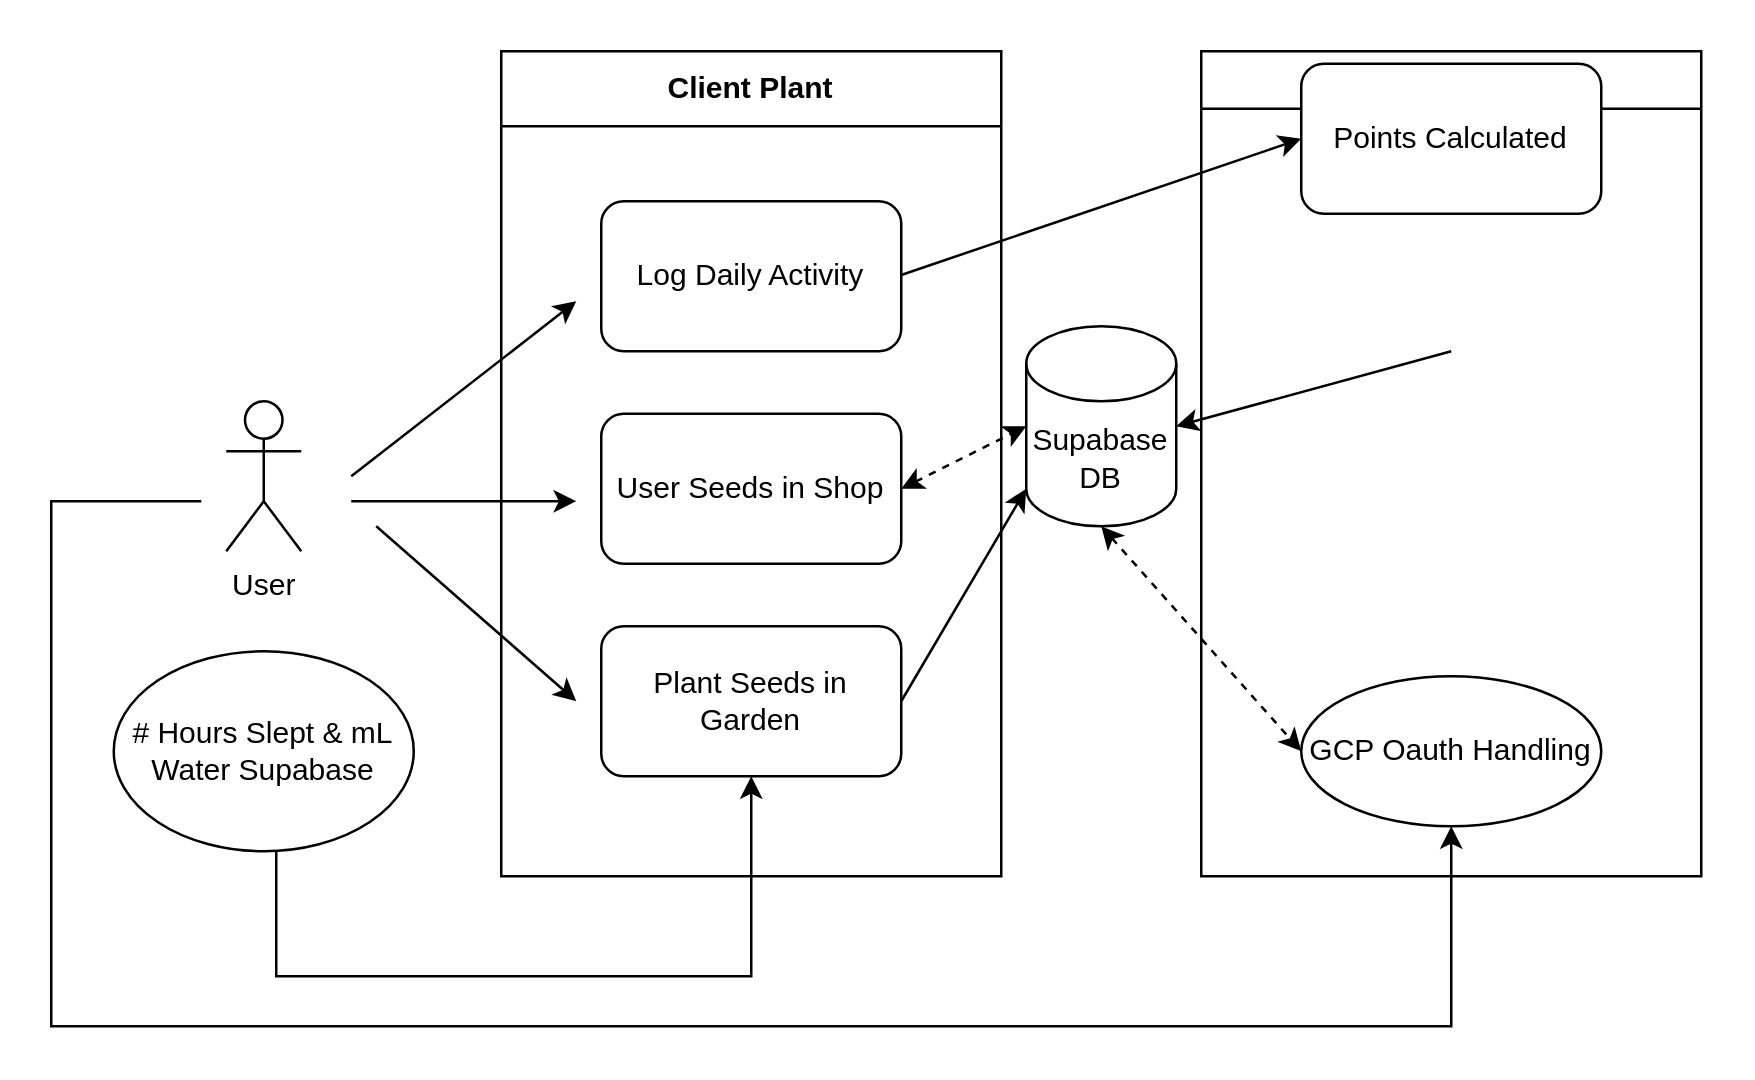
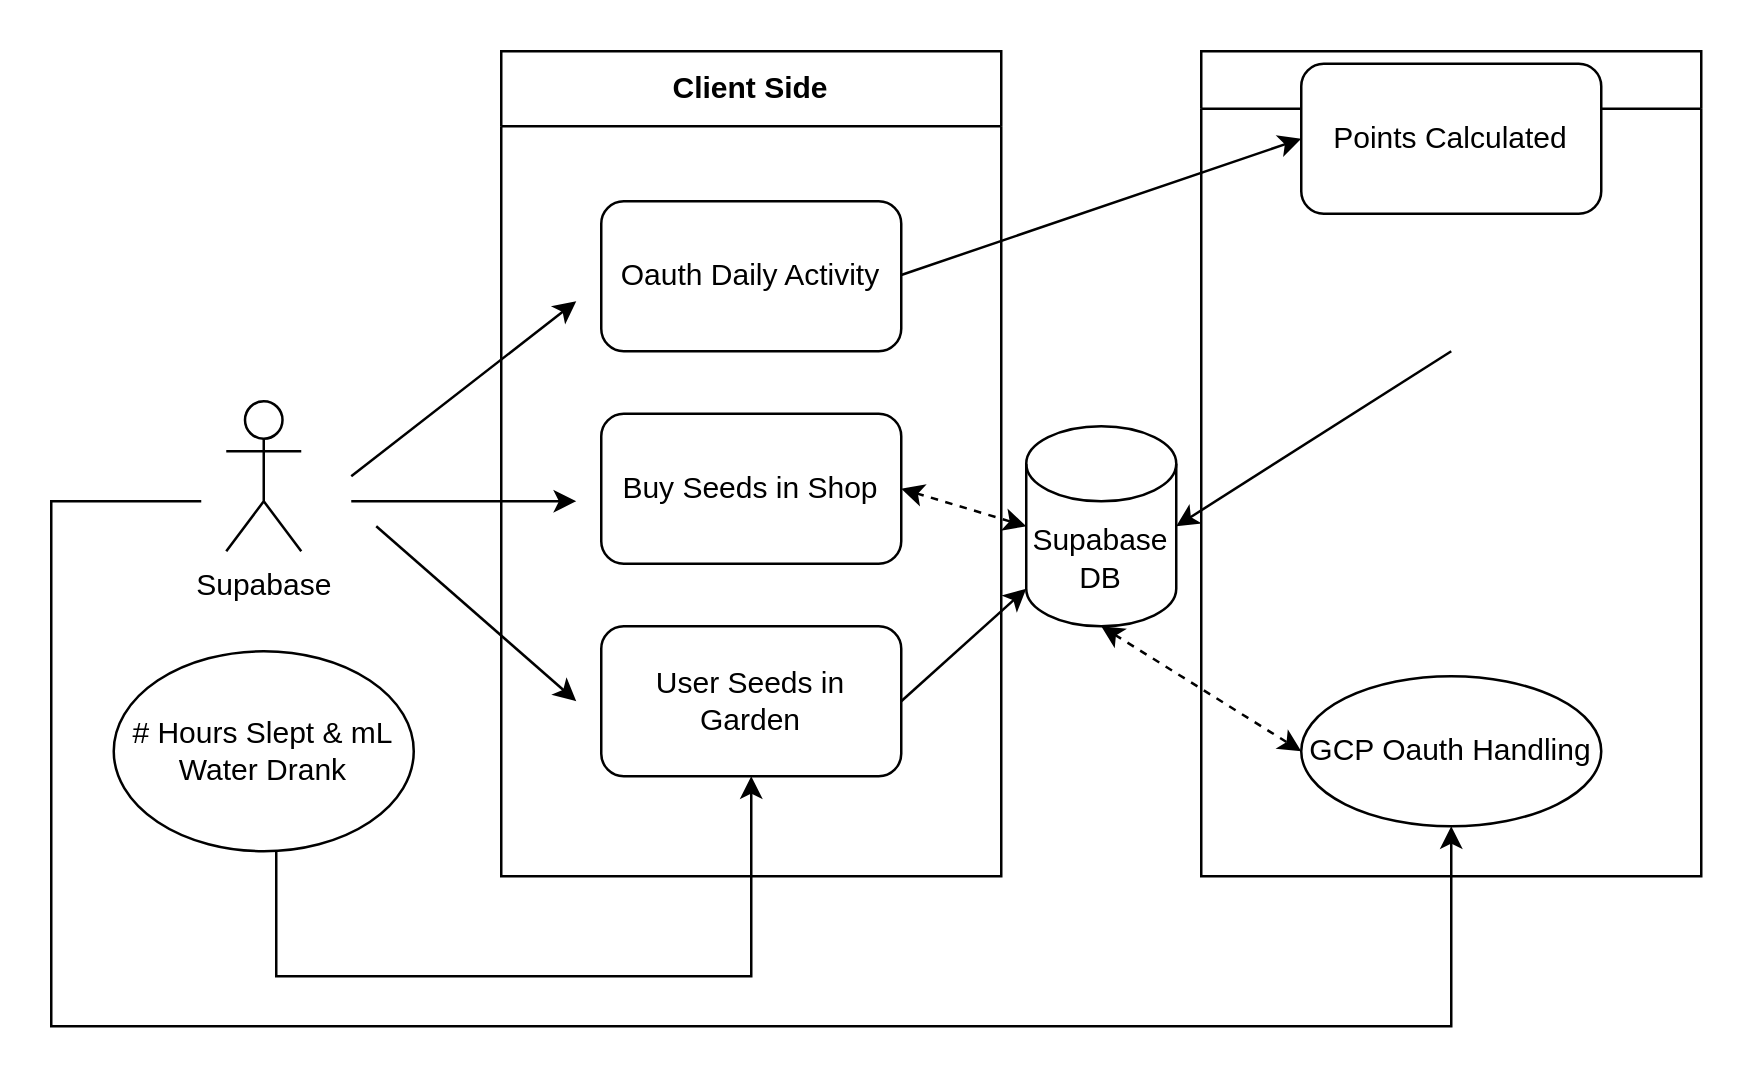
(751, 89) -> (751, 89)
(751, 276) -> (751, 276)
(1101, 426) -> (1101, 526)
(751, 489) -> (751, 489)
(265, 587) -> (265, 587)
(751, 701) -> (751, 701)
(264, 751) -> (264, 751)
